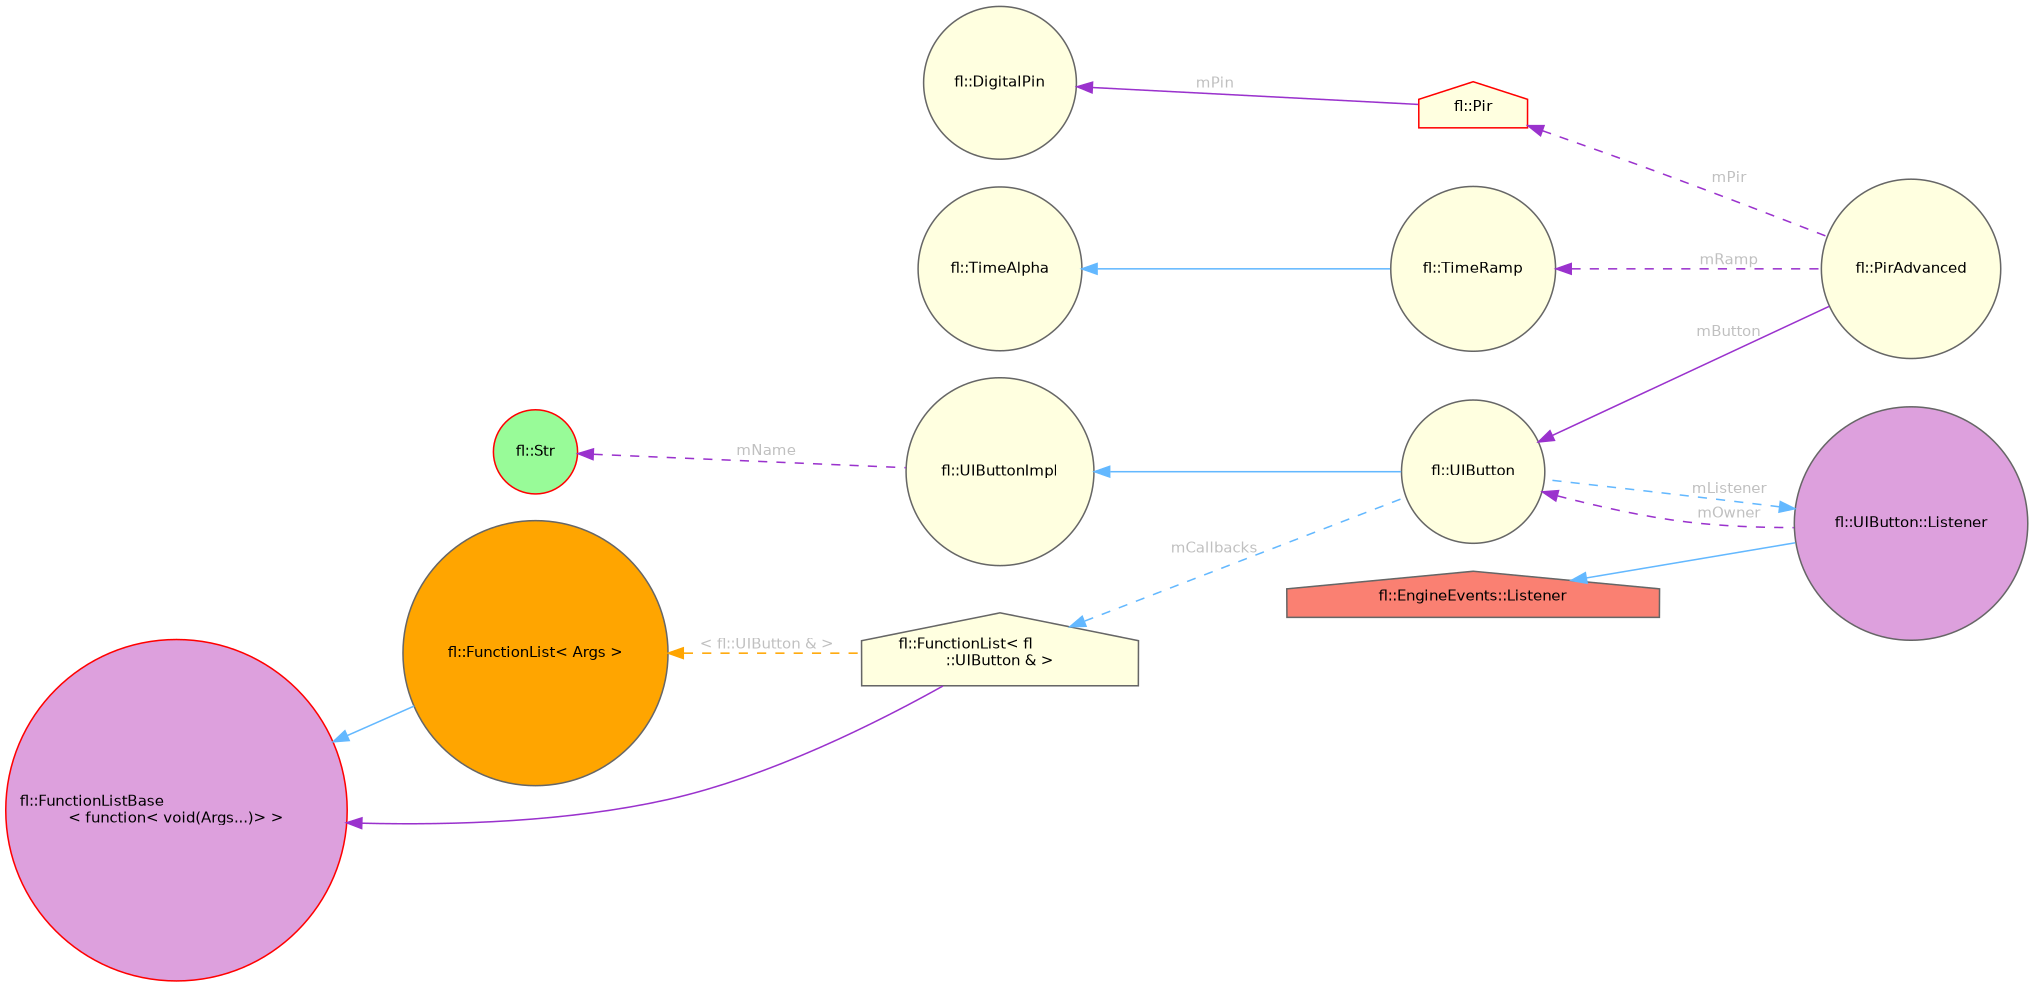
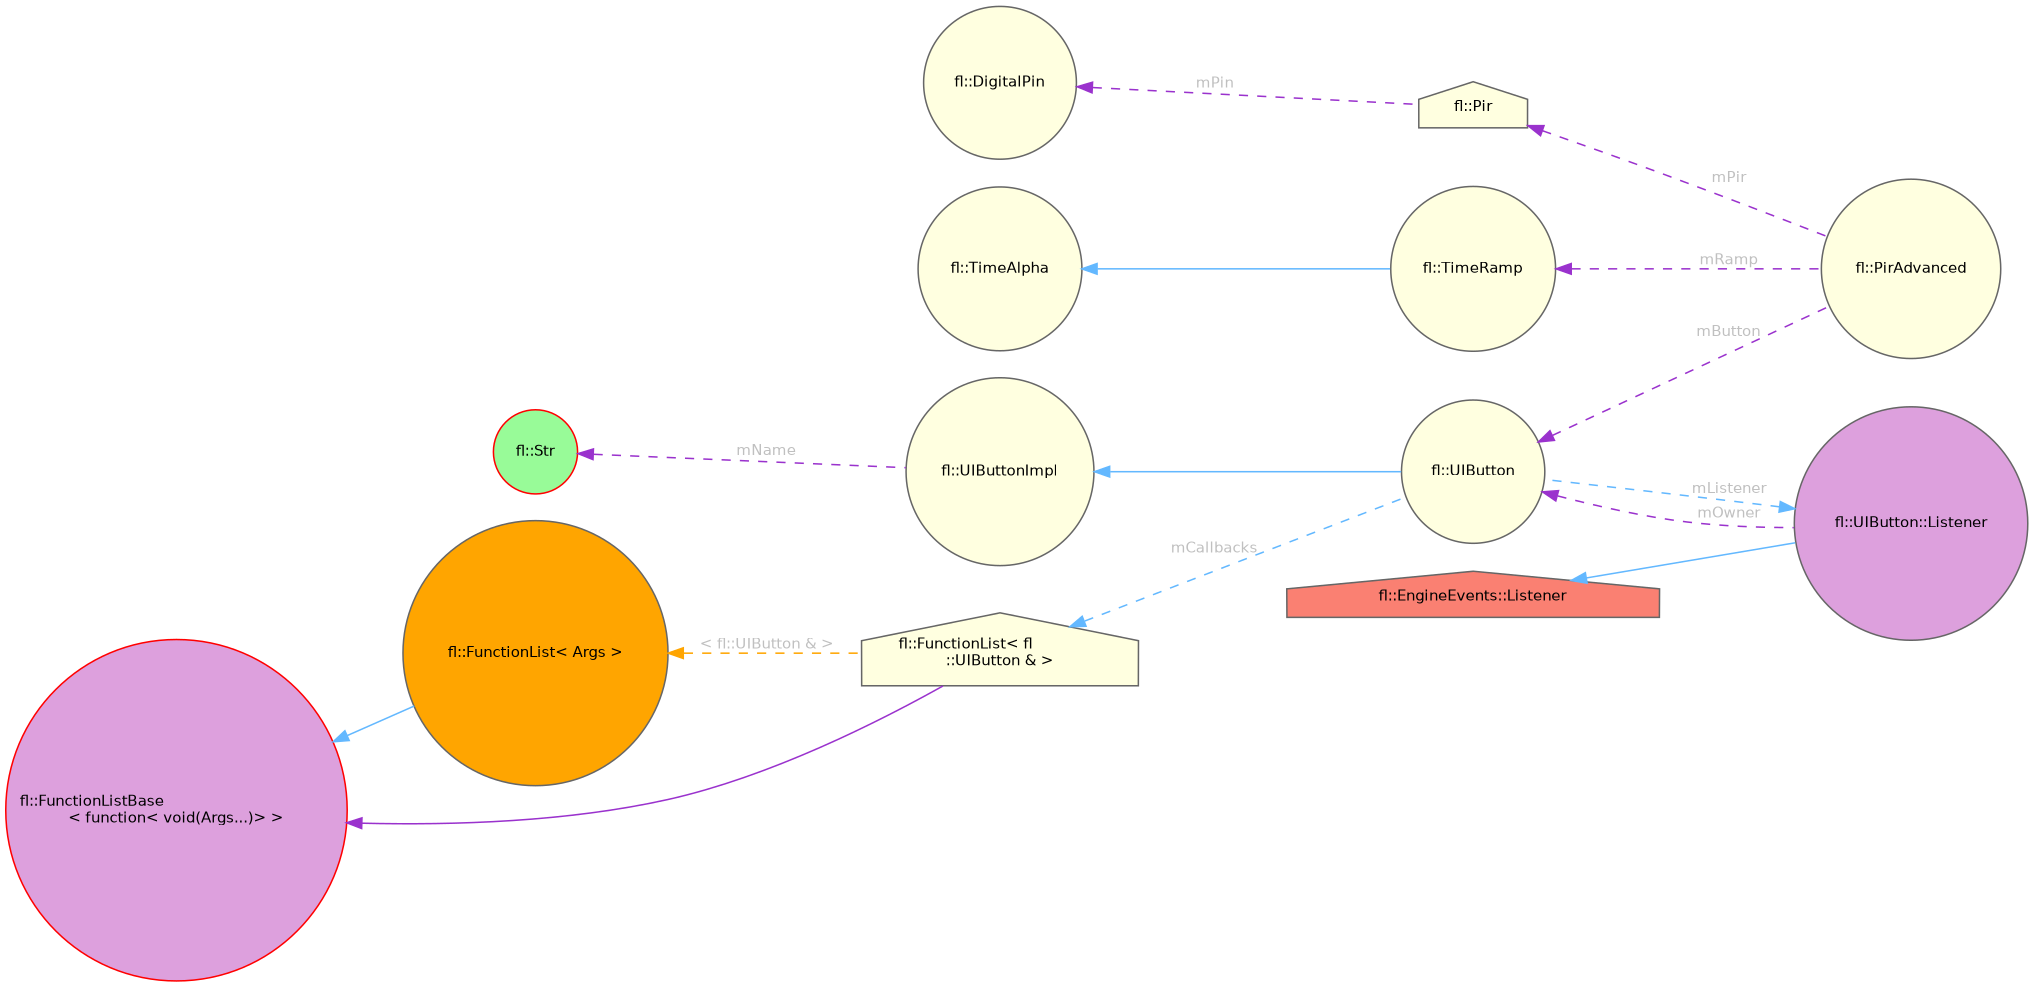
(1255, 96) -> (1255, 96)
(1473, 107) -> (1473, 107)
(1691, 371) -> (1691, 371)
